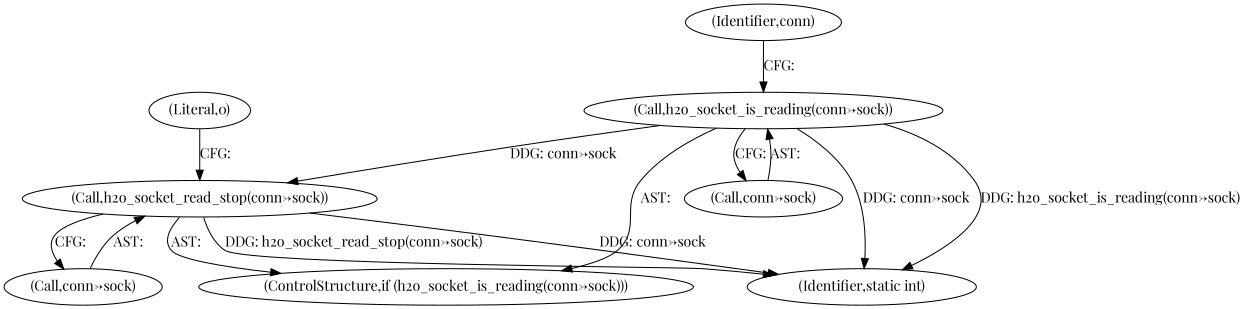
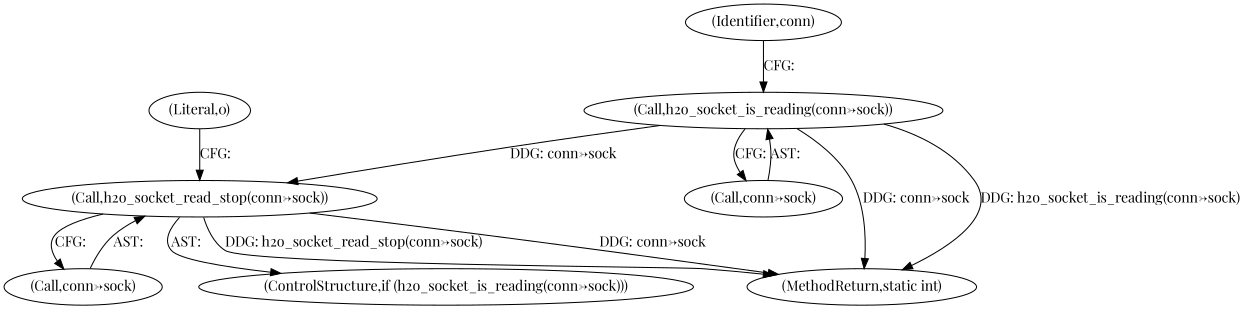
(633, 195) -> none
(862, 287) -> (862, 287)
